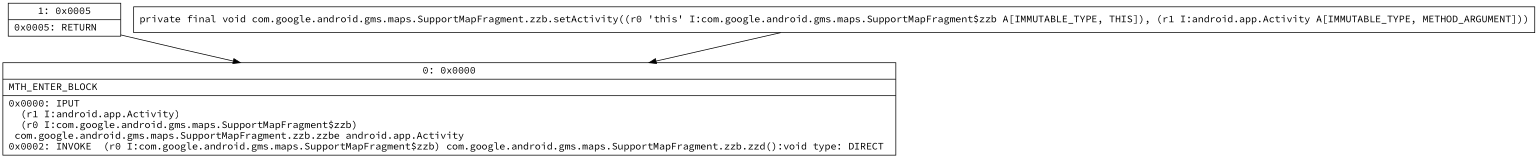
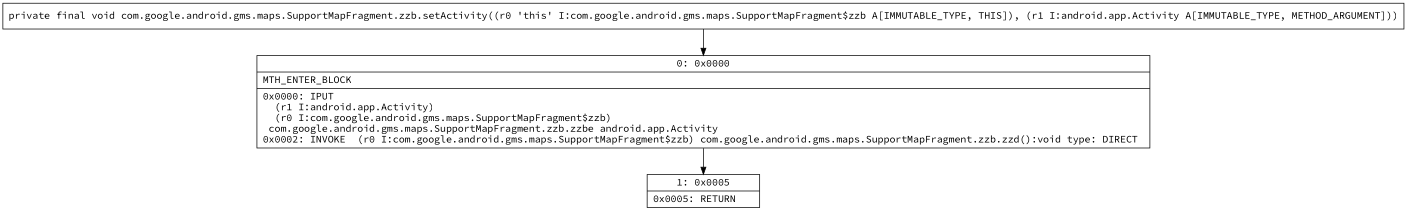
(177, 48) -> (703, 158)
